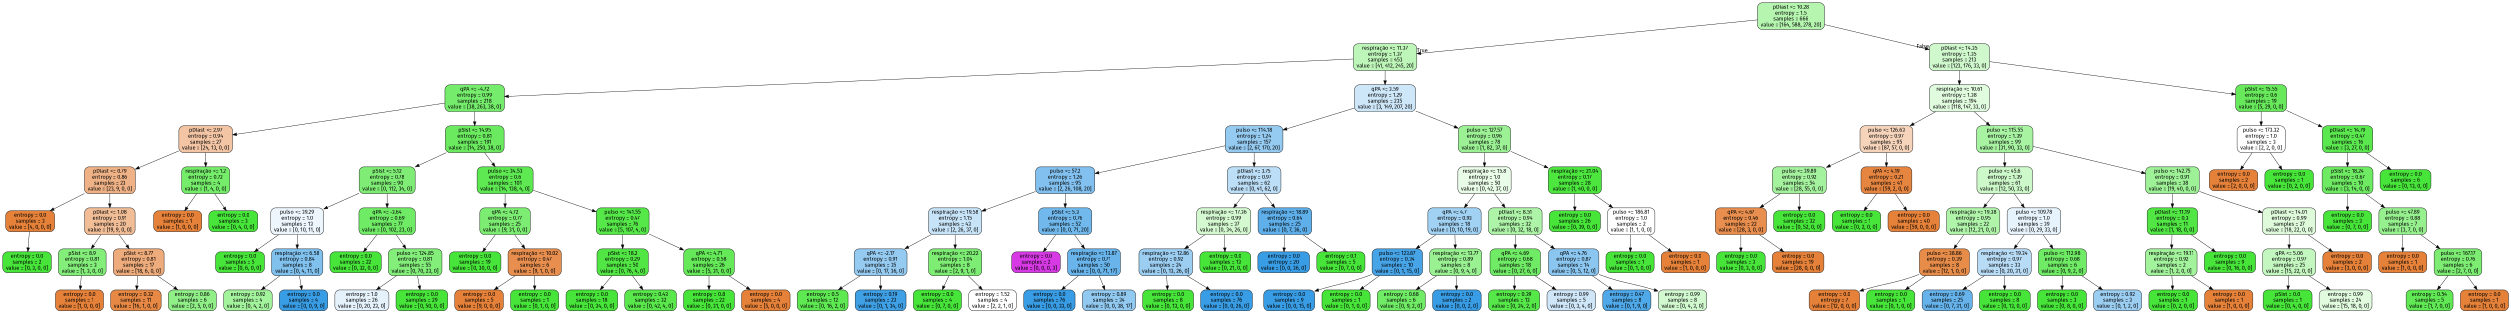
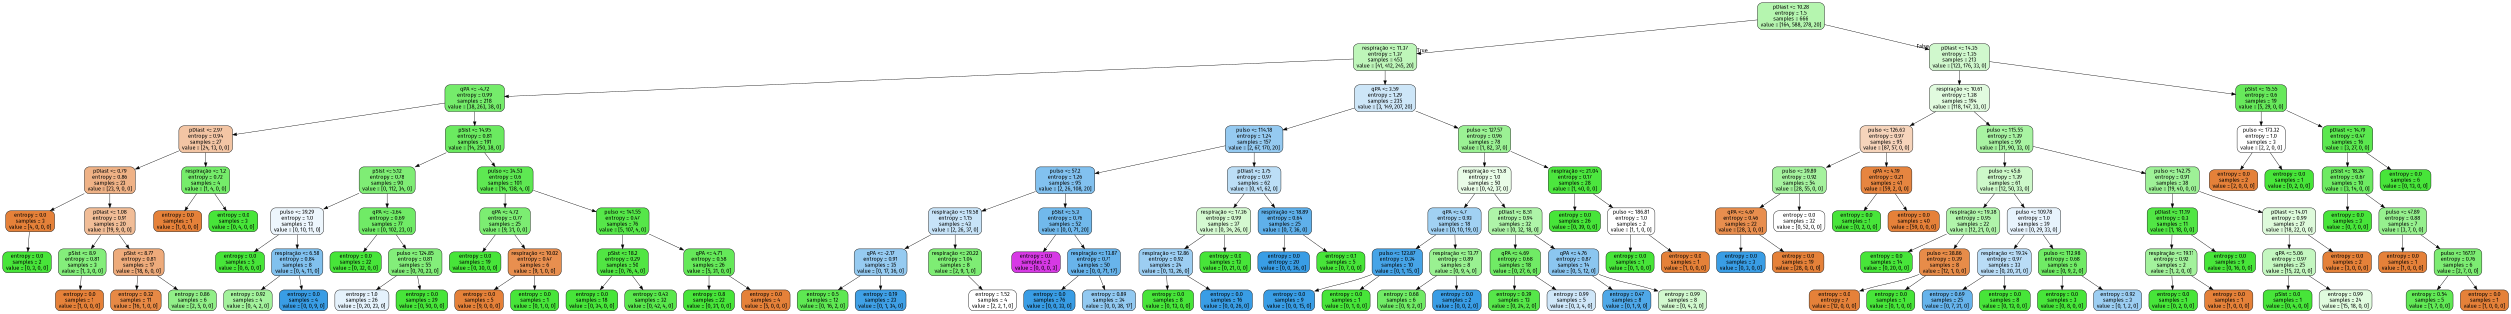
(1799, 221) -> (1799, 221)
(1741, 262) -> (1741, 262)
none -> (1886, 262)
(937, 300) -> none
(1227, 300) -> (1227, 300)
